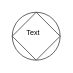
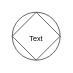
(33, 33) -> (36, 39)
